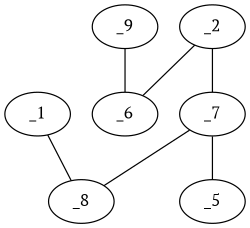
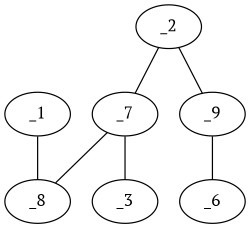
(169, 70) -> (191, 70)
(212, 202) -> (125, 202)
